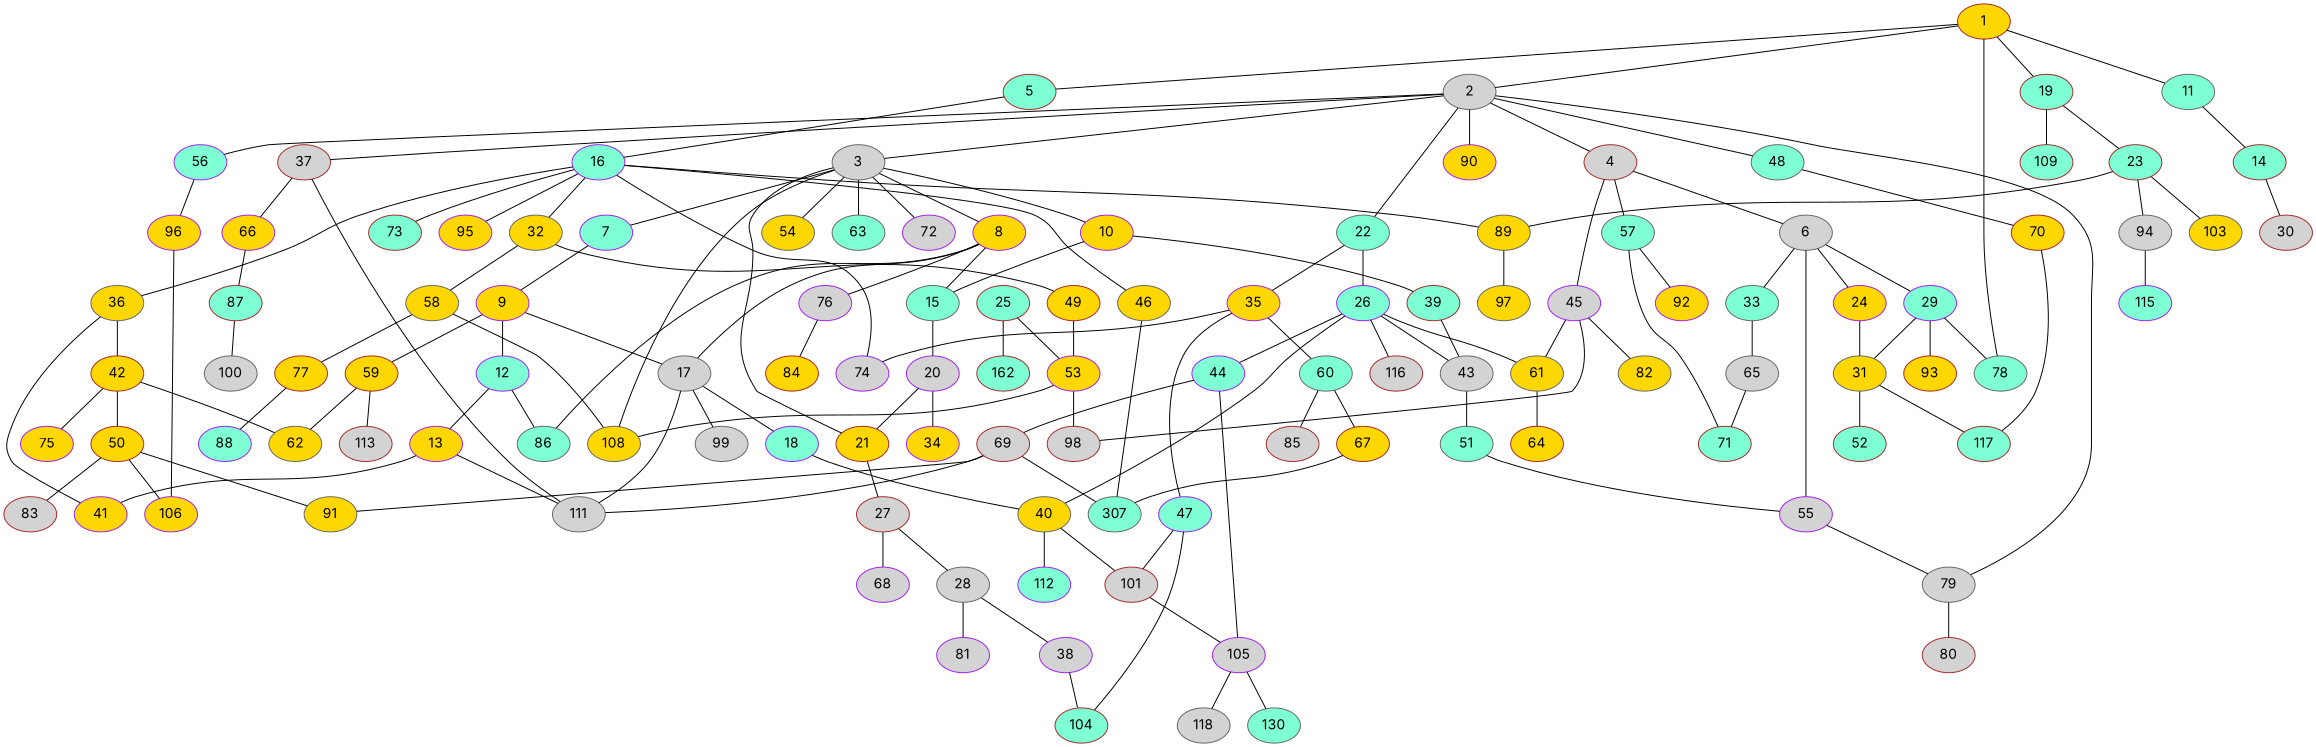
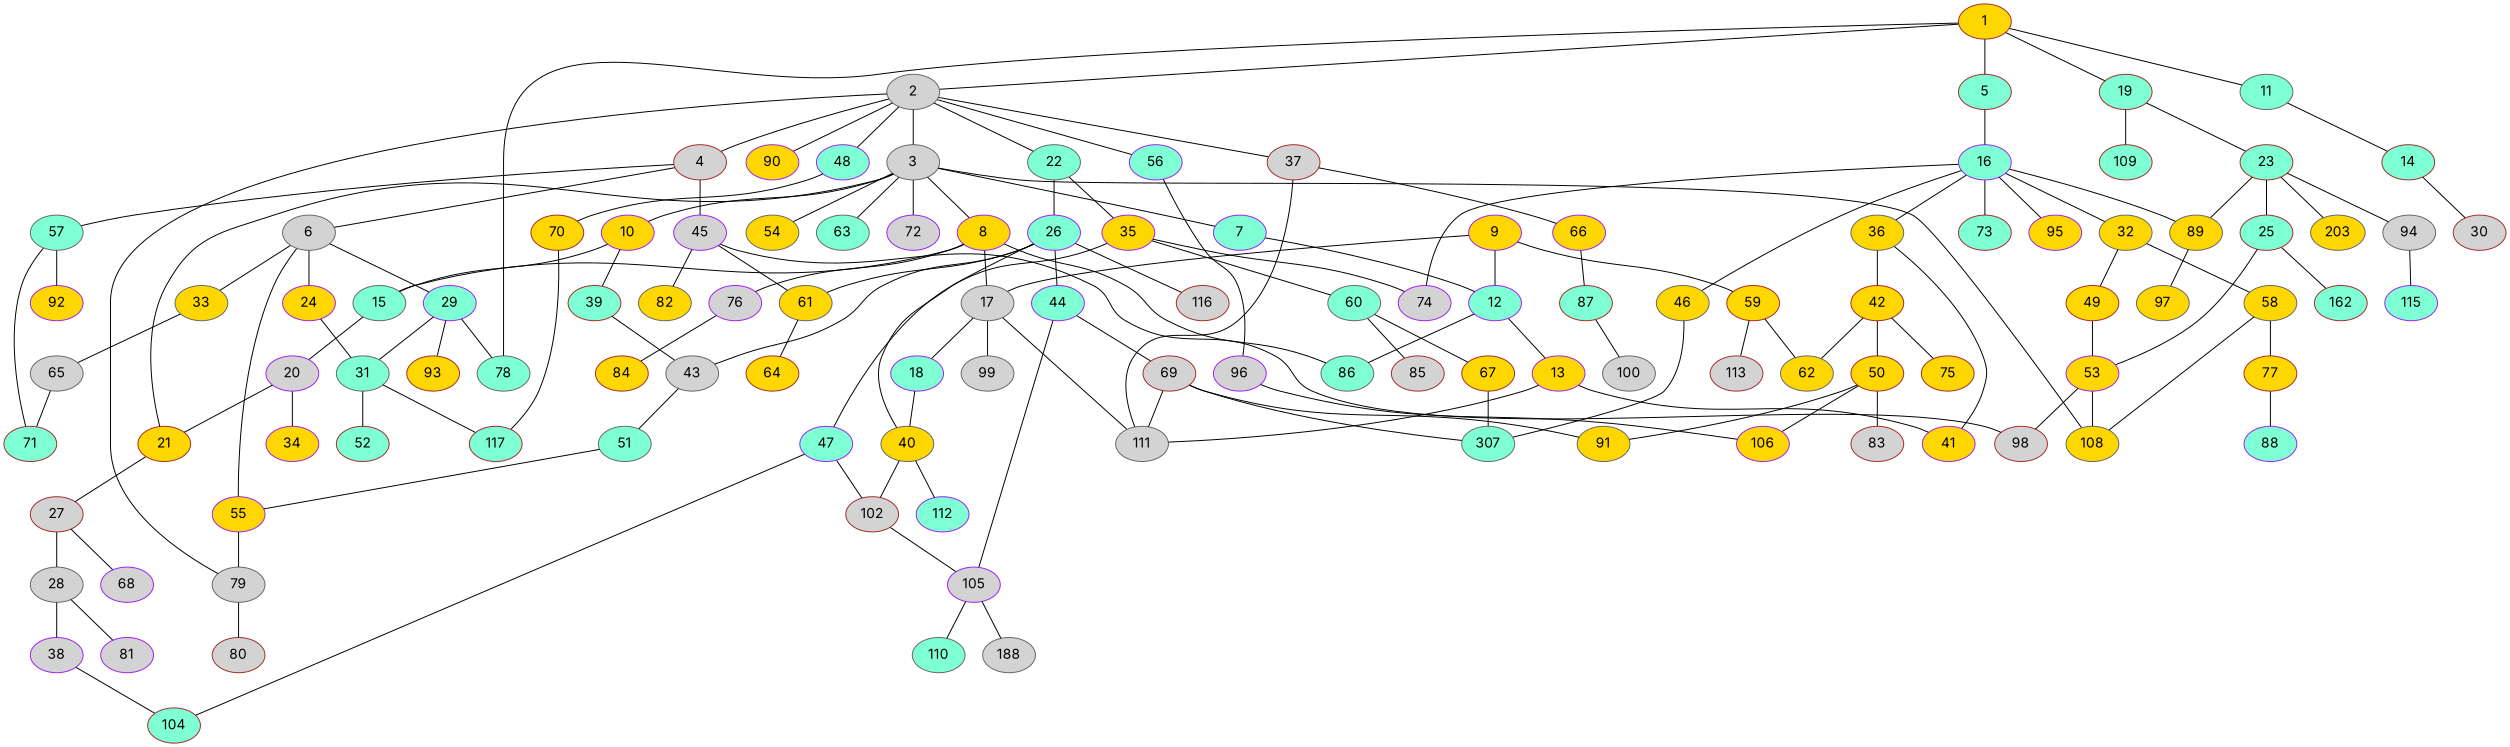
(1778, 162) -> (843, 162)
none -> (2266, 198)
(174, 233) -> (1240, 374)
(2216, 233) -> (2338, 233)
(554, 268) -> (1371, 260)
(1752, 303) -> (201, 303)
(1860, 374) -> (363, 374)
(47, 444) -> (1948, 374)
(1806, 514) -> (239, 514)
(1131, 585) -> (872, 514)
(1204, 726) -> (1009, 655)
(1274, 726) -> (939, 655)
